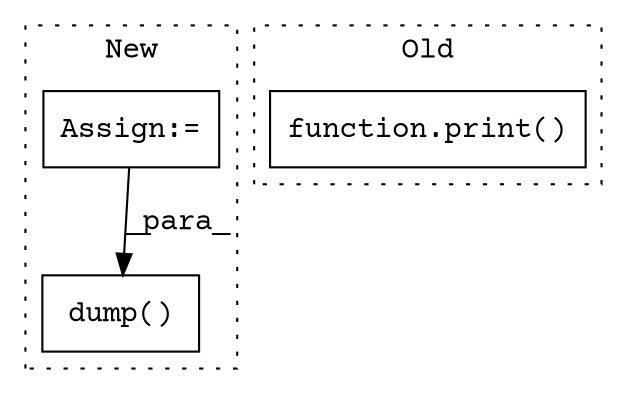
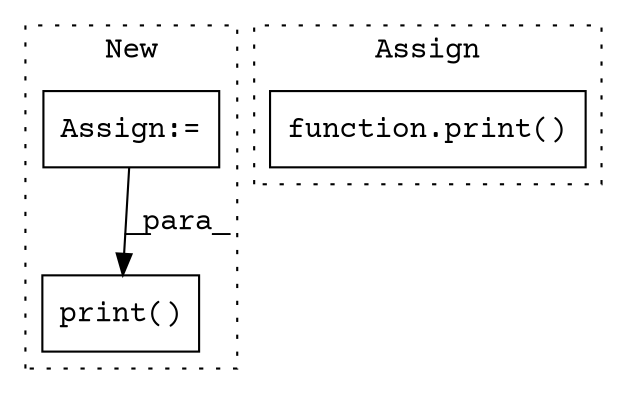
(428, 50) -> (428, 50)
(121, 313) -> (121, 313)
